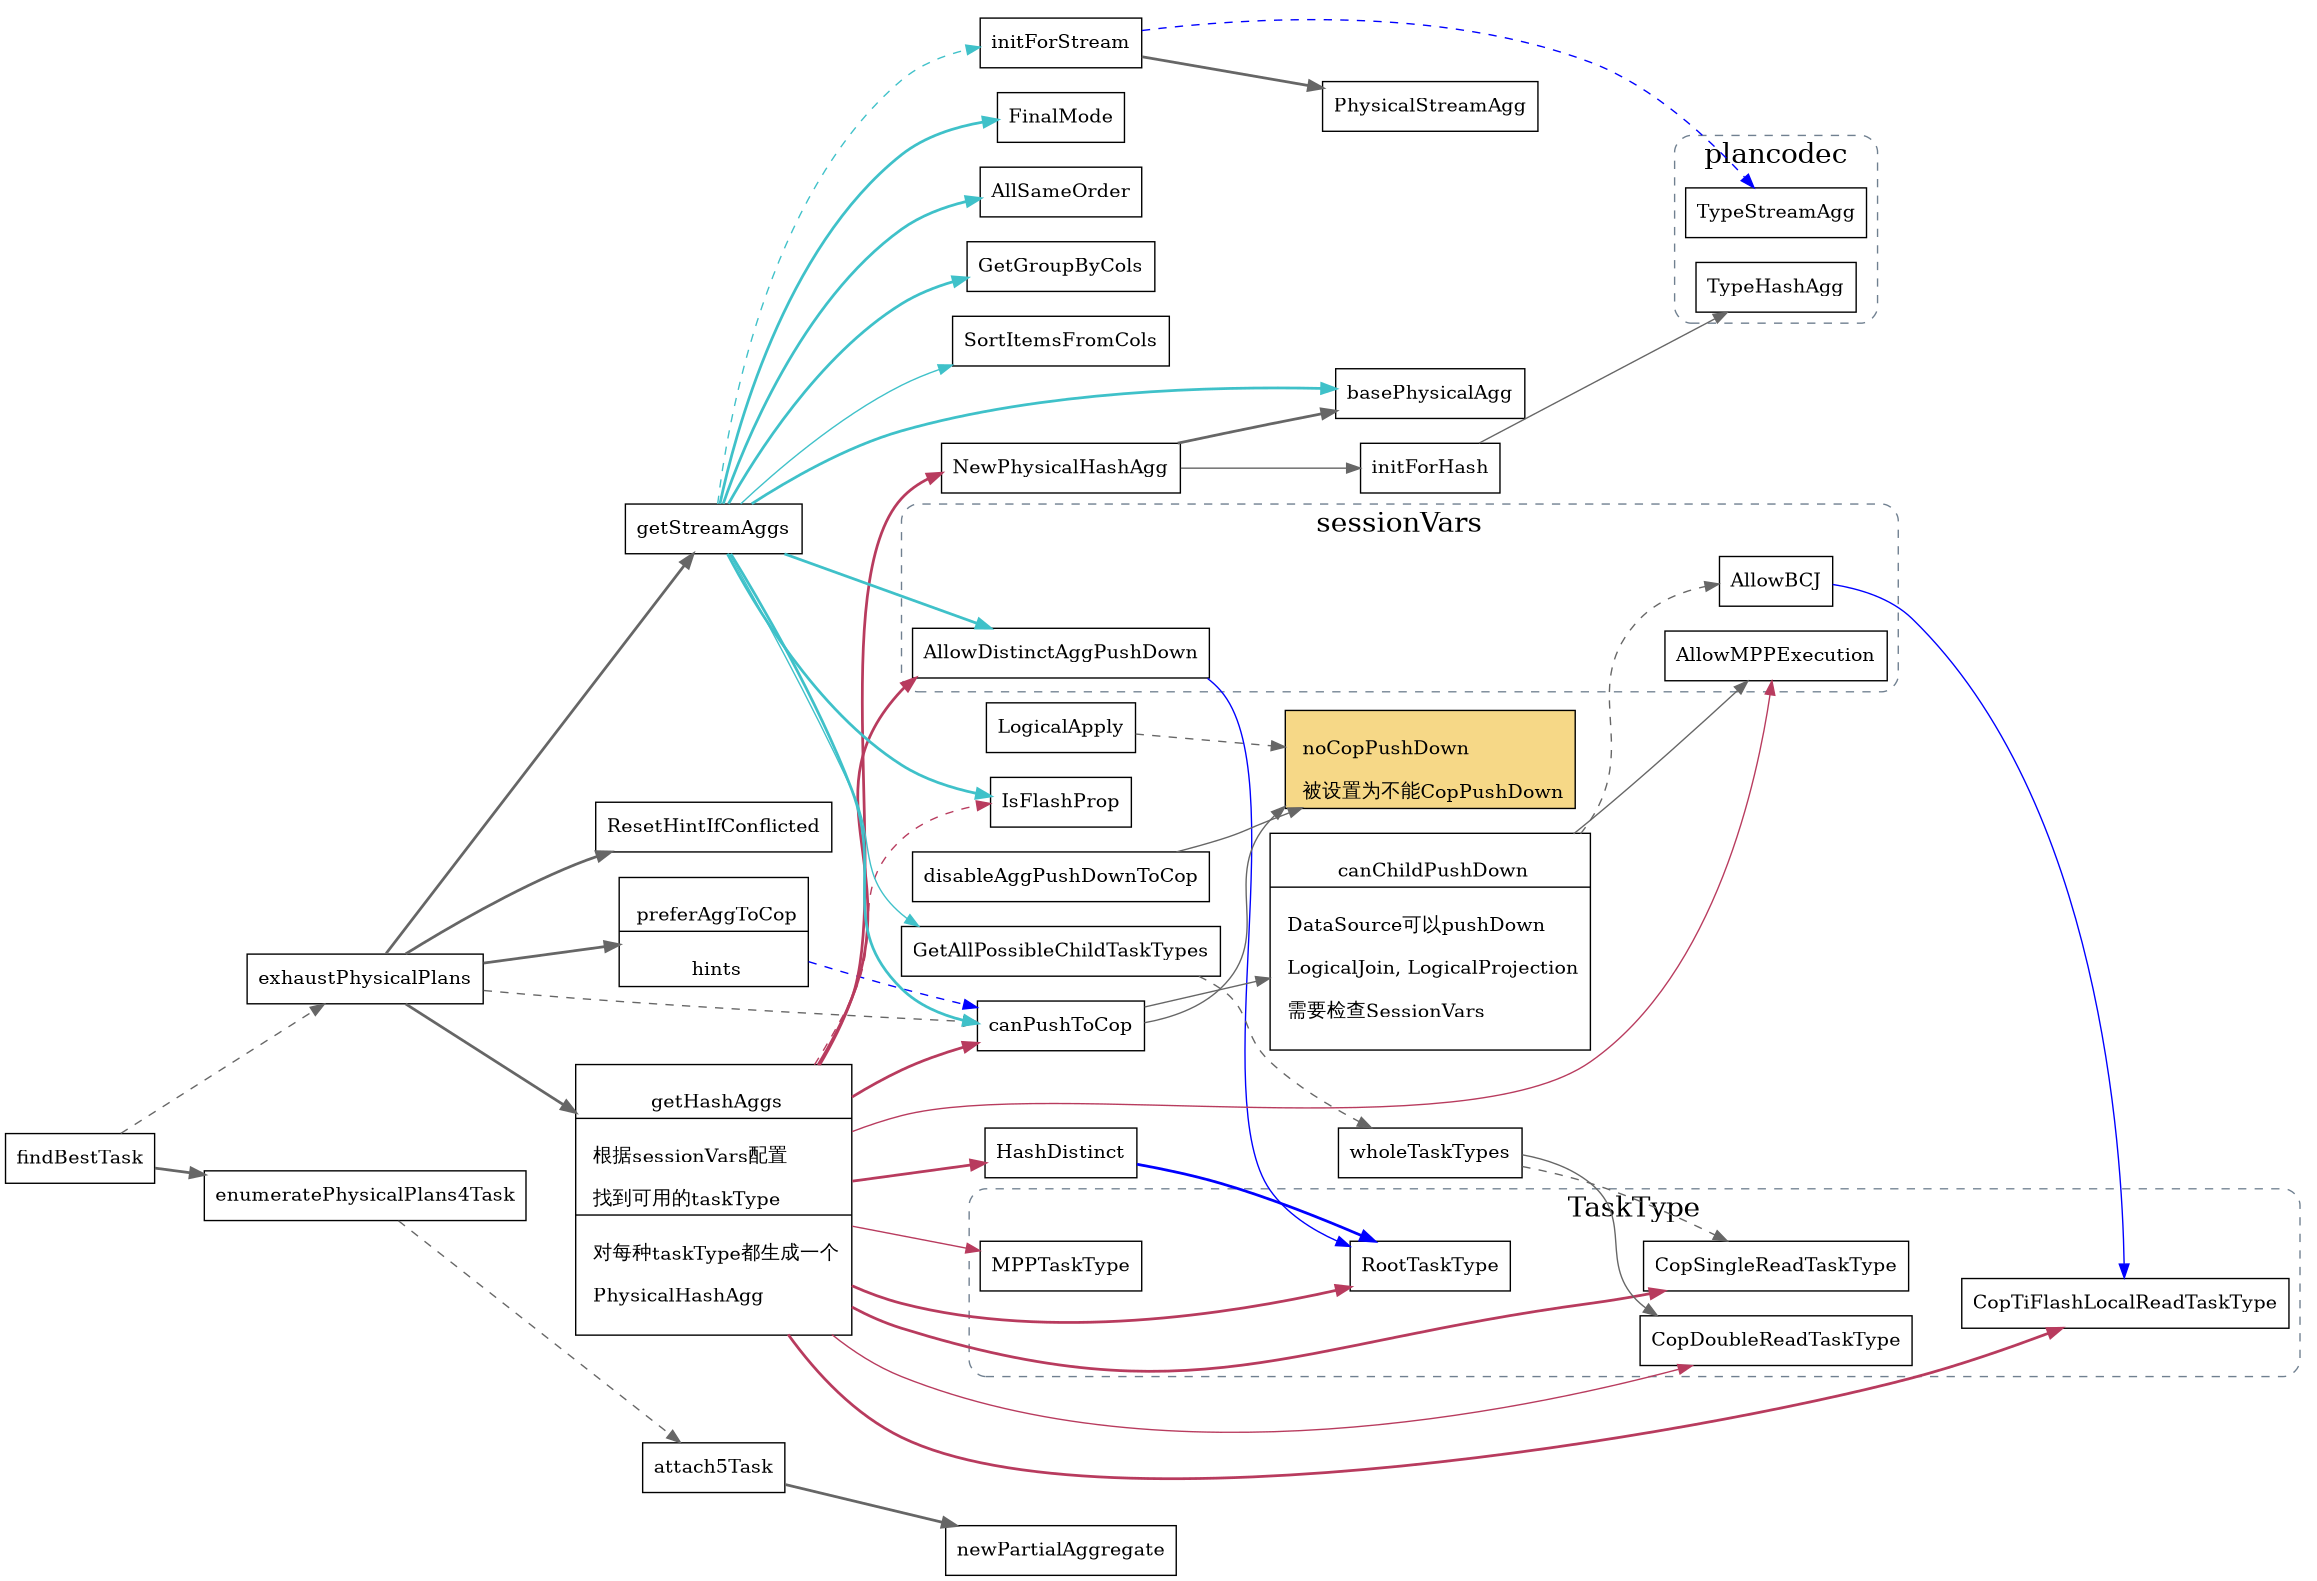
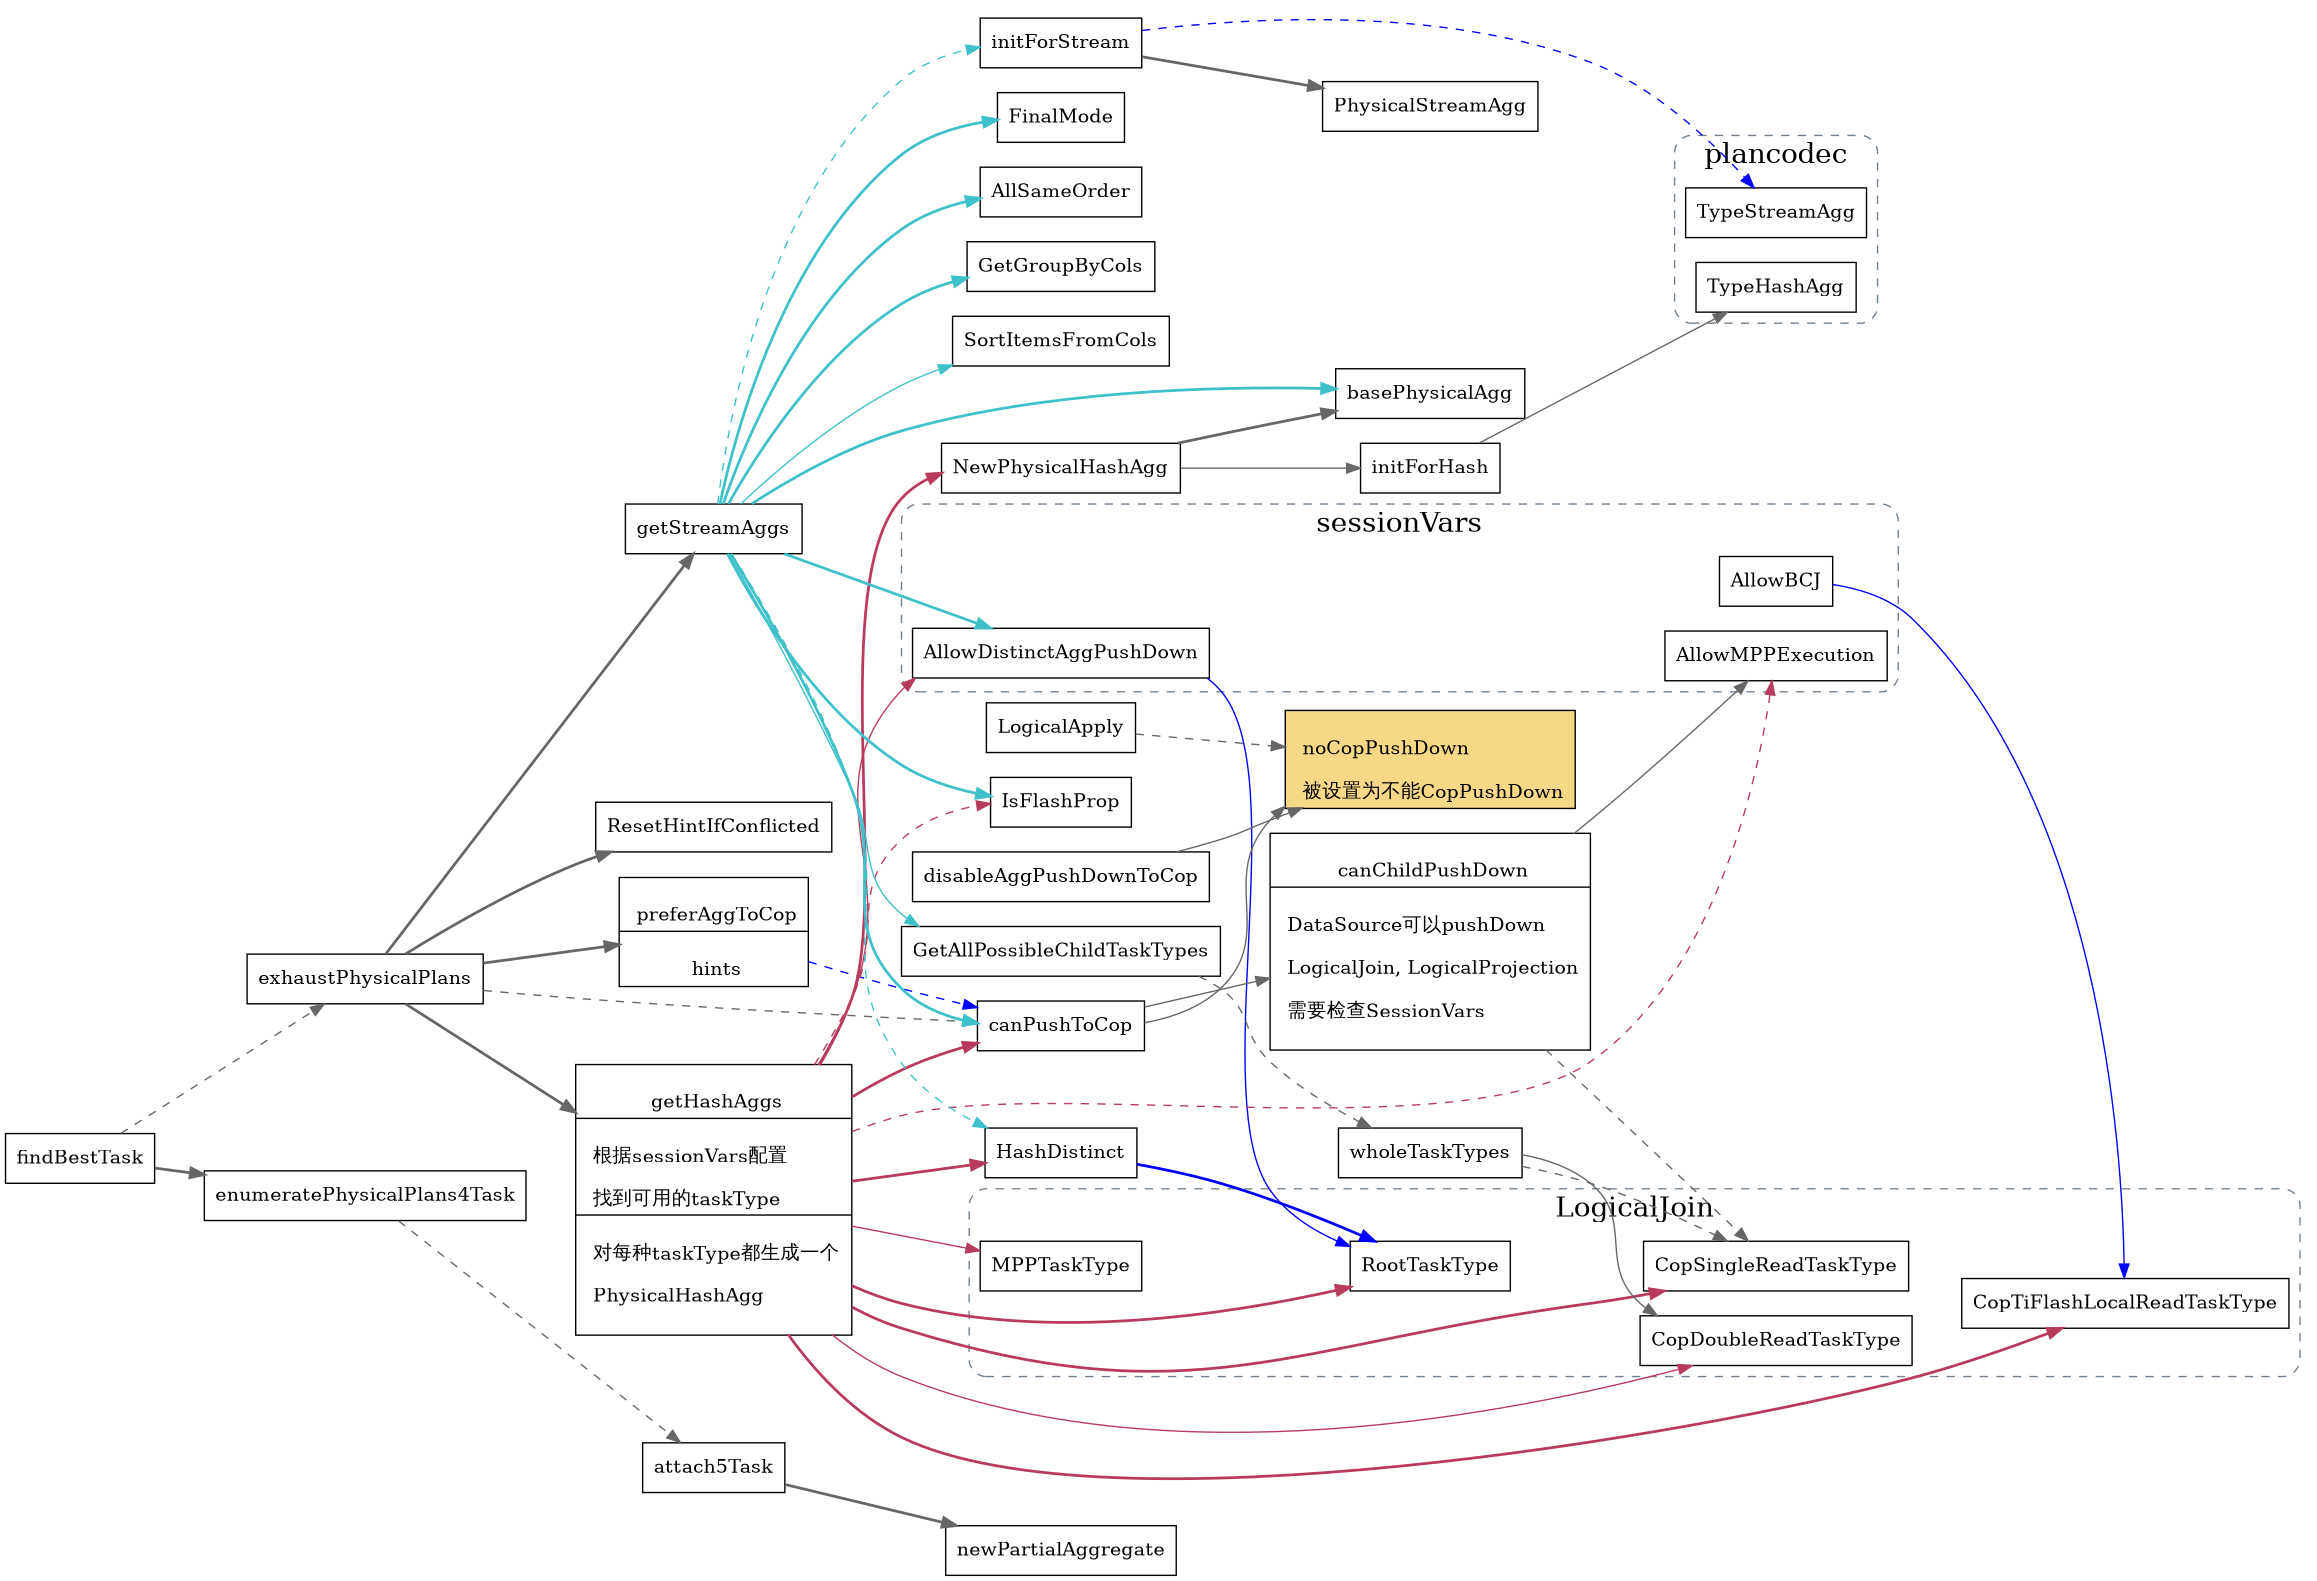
(1611, 681) -> (1642, 1141)
(865, 875) -> (865, 875)
none -> (868, 989)
(1432, 1103) -> (1432, 1103)
(1635, 1210) -> (1635, 1210)
